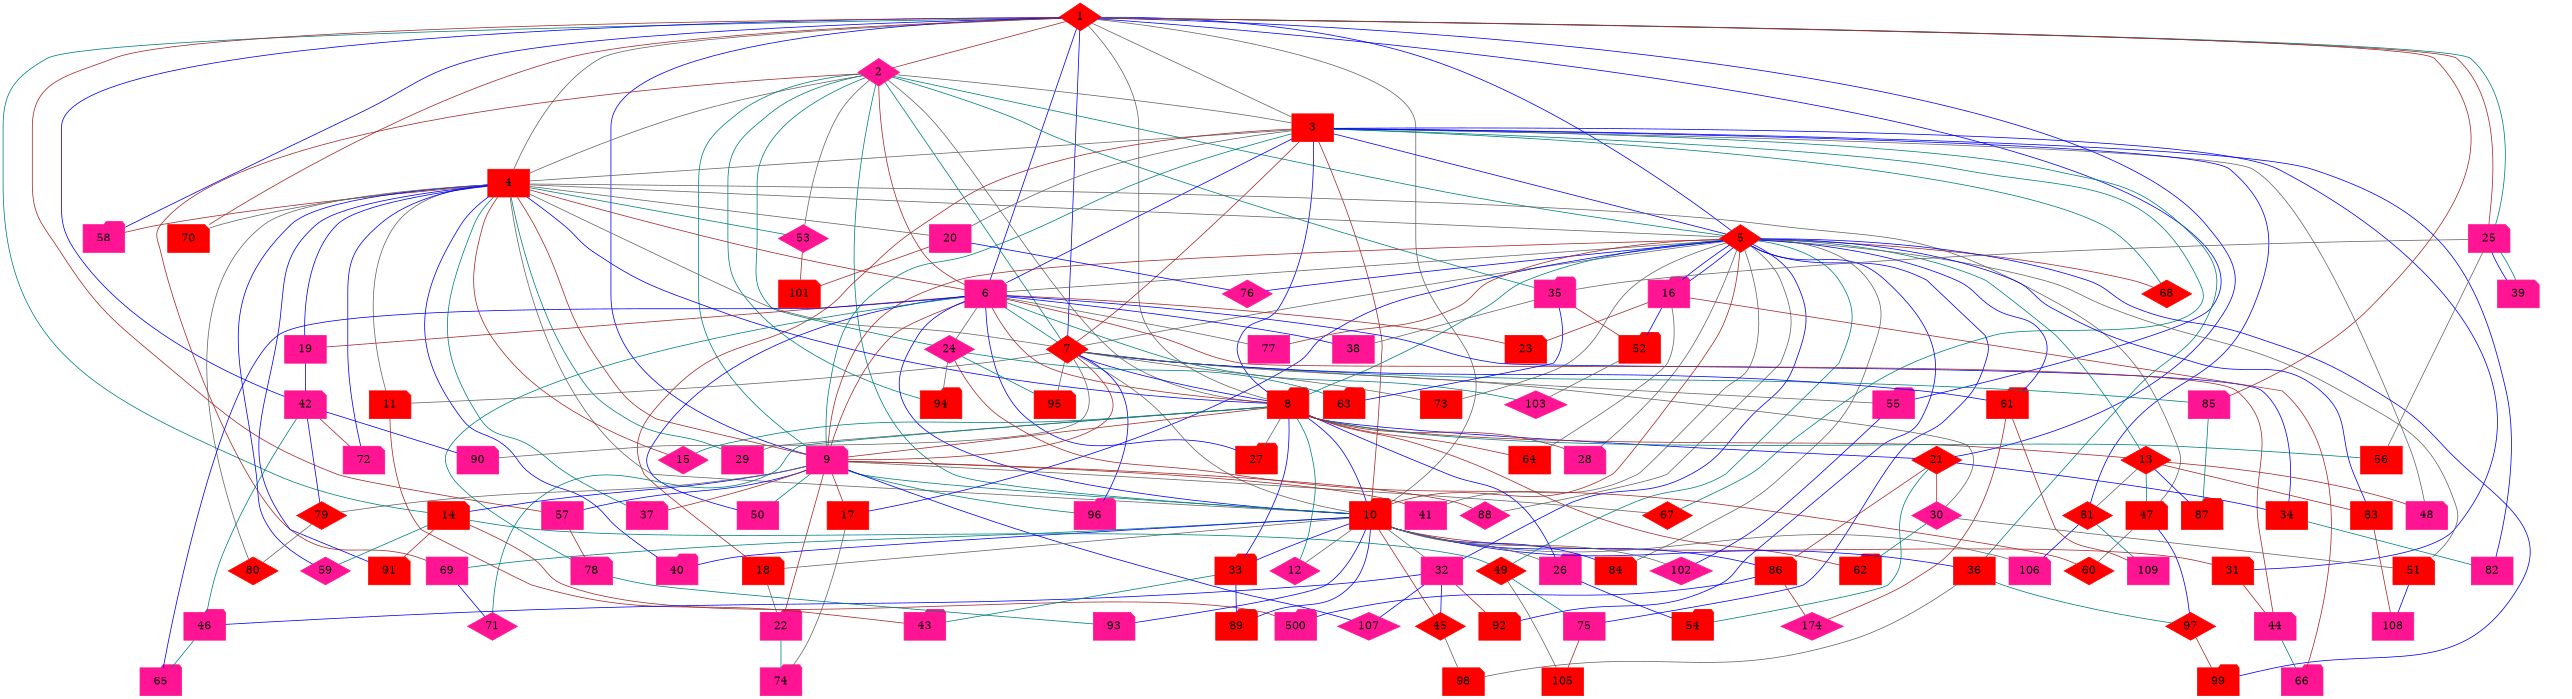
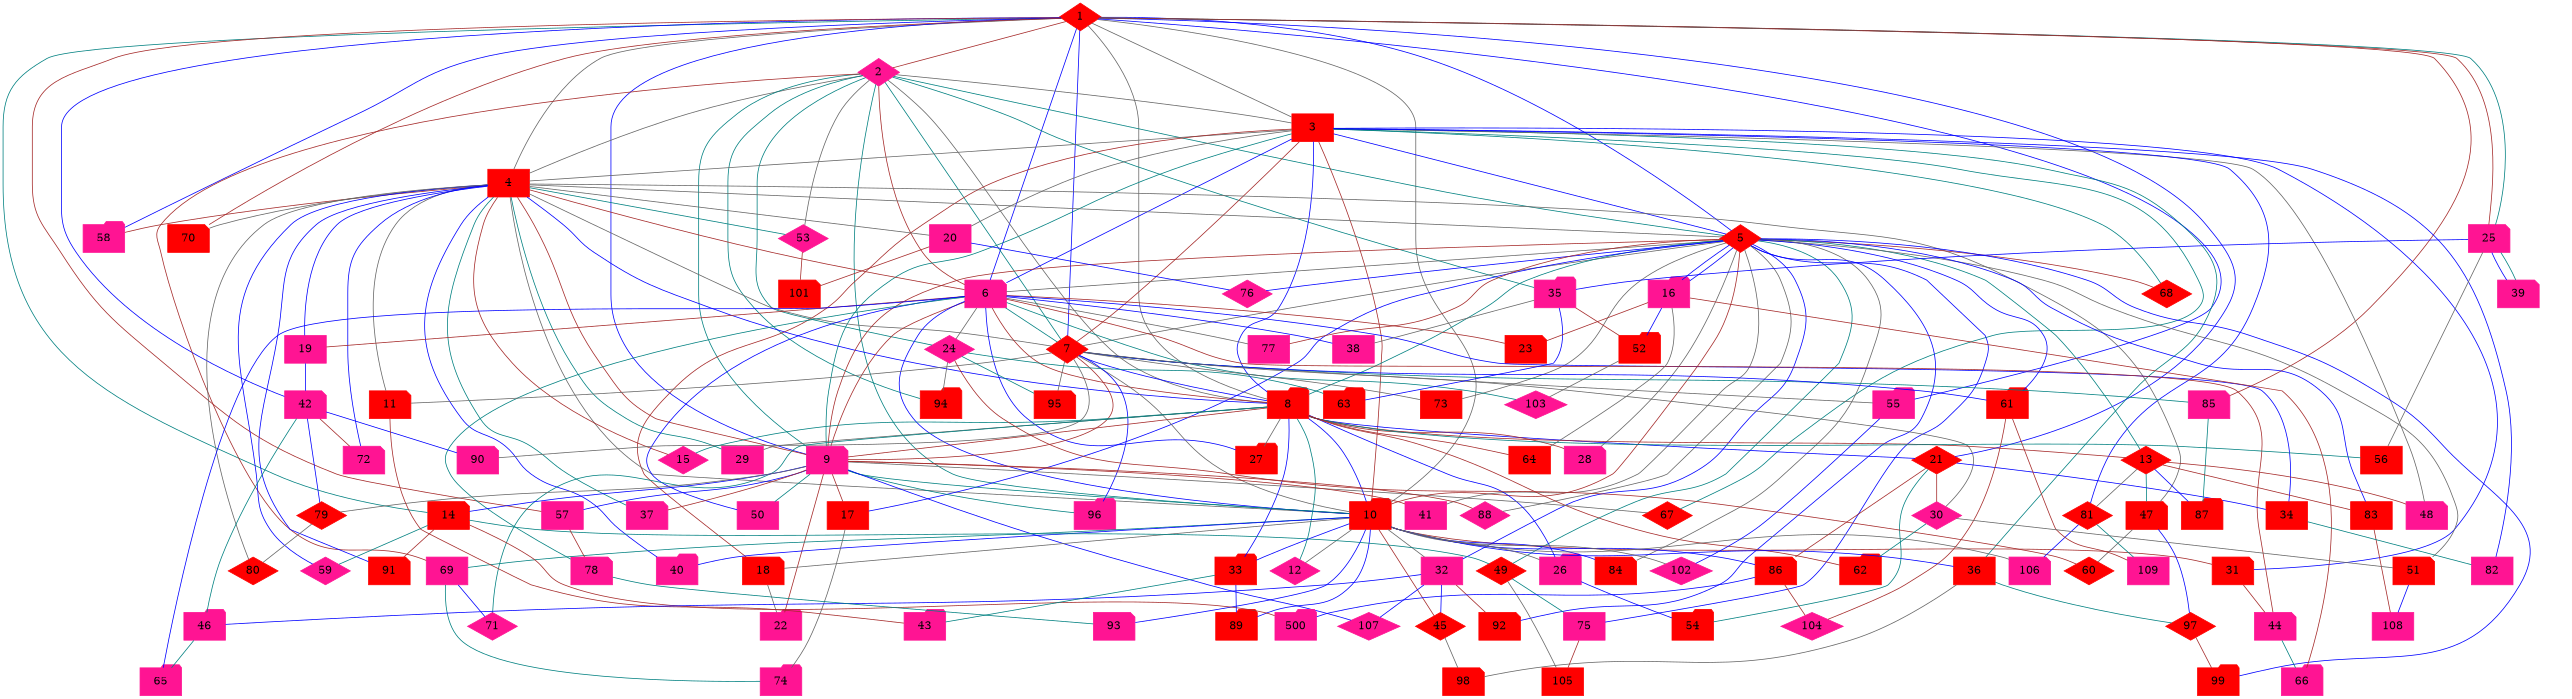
(2021, 253) -> (2021, 253)
(1812, 626) -> (1812, 626)
(781, 654) -> (578, 673)
